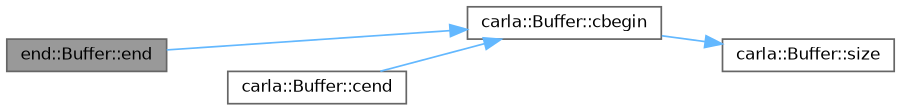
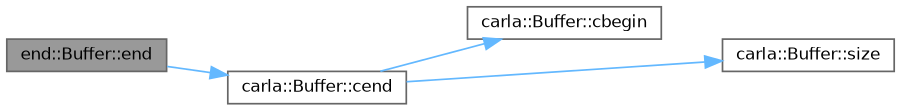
(683, 39) -> (556, 72)
(308, 40) -> (189, 70)
